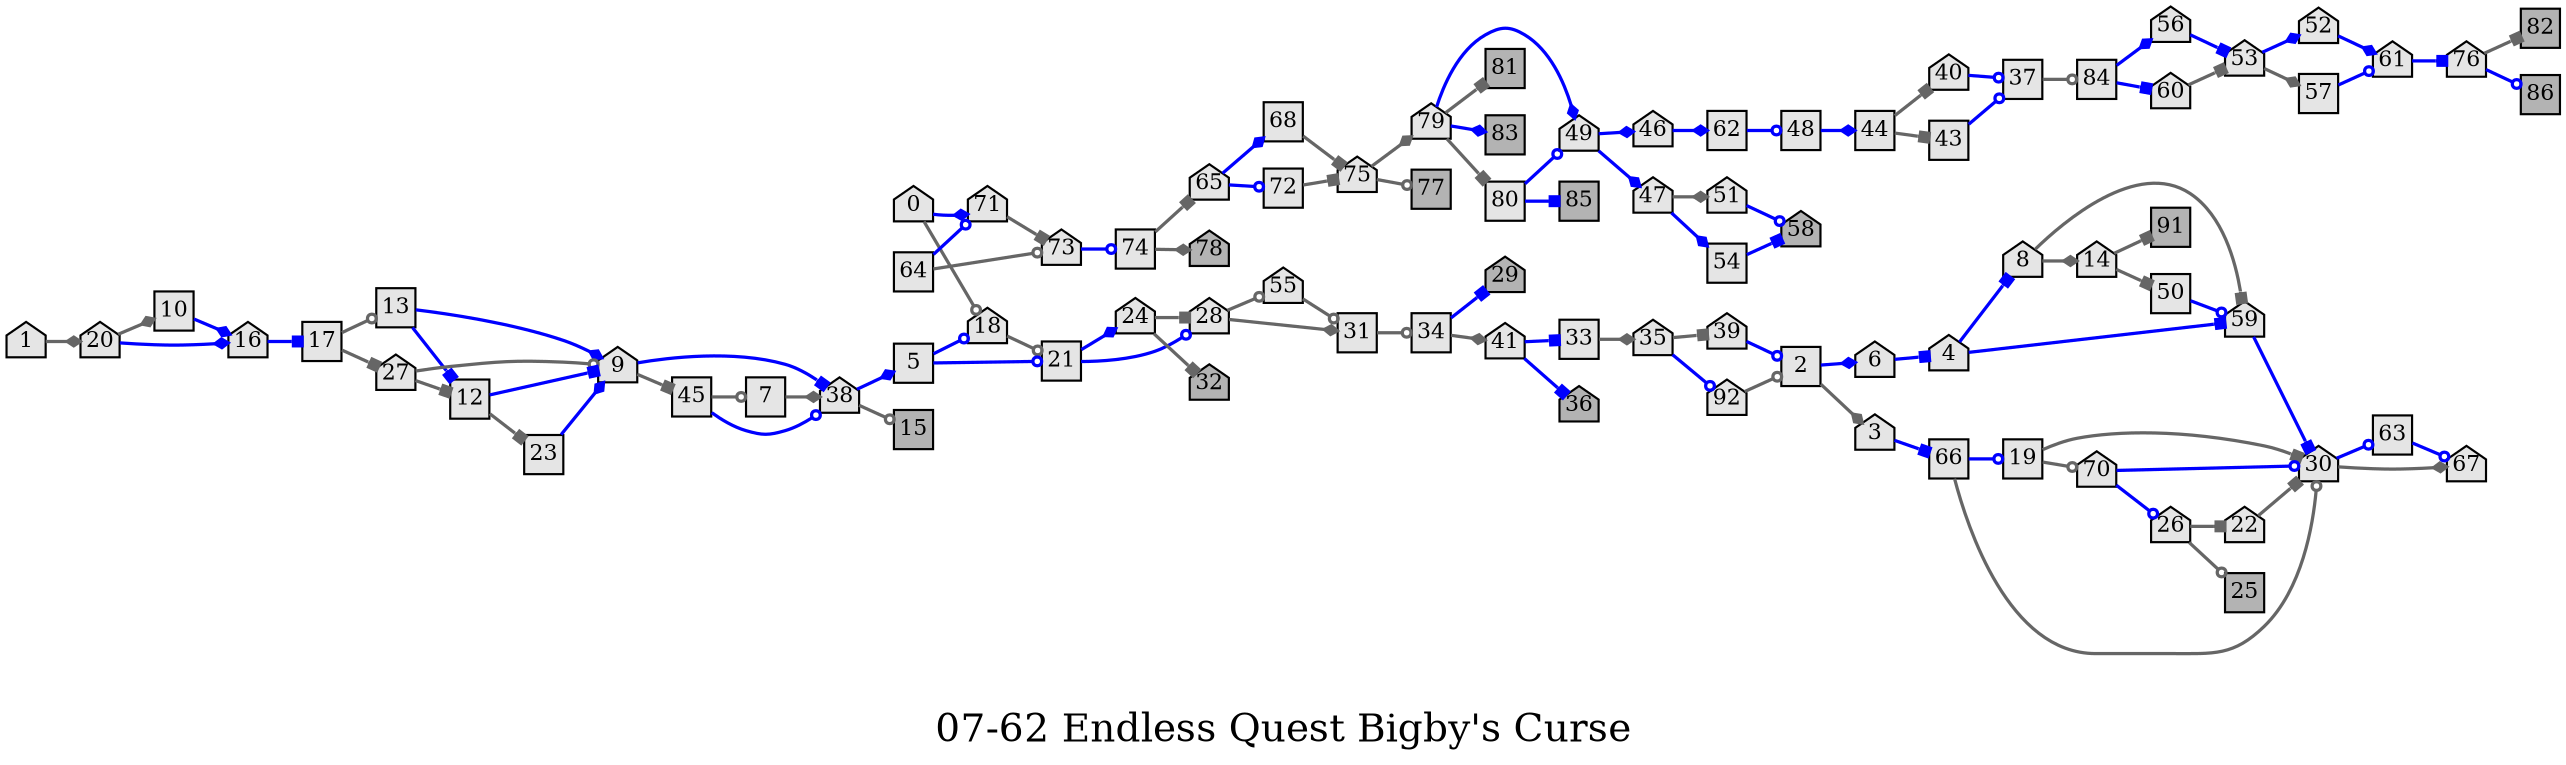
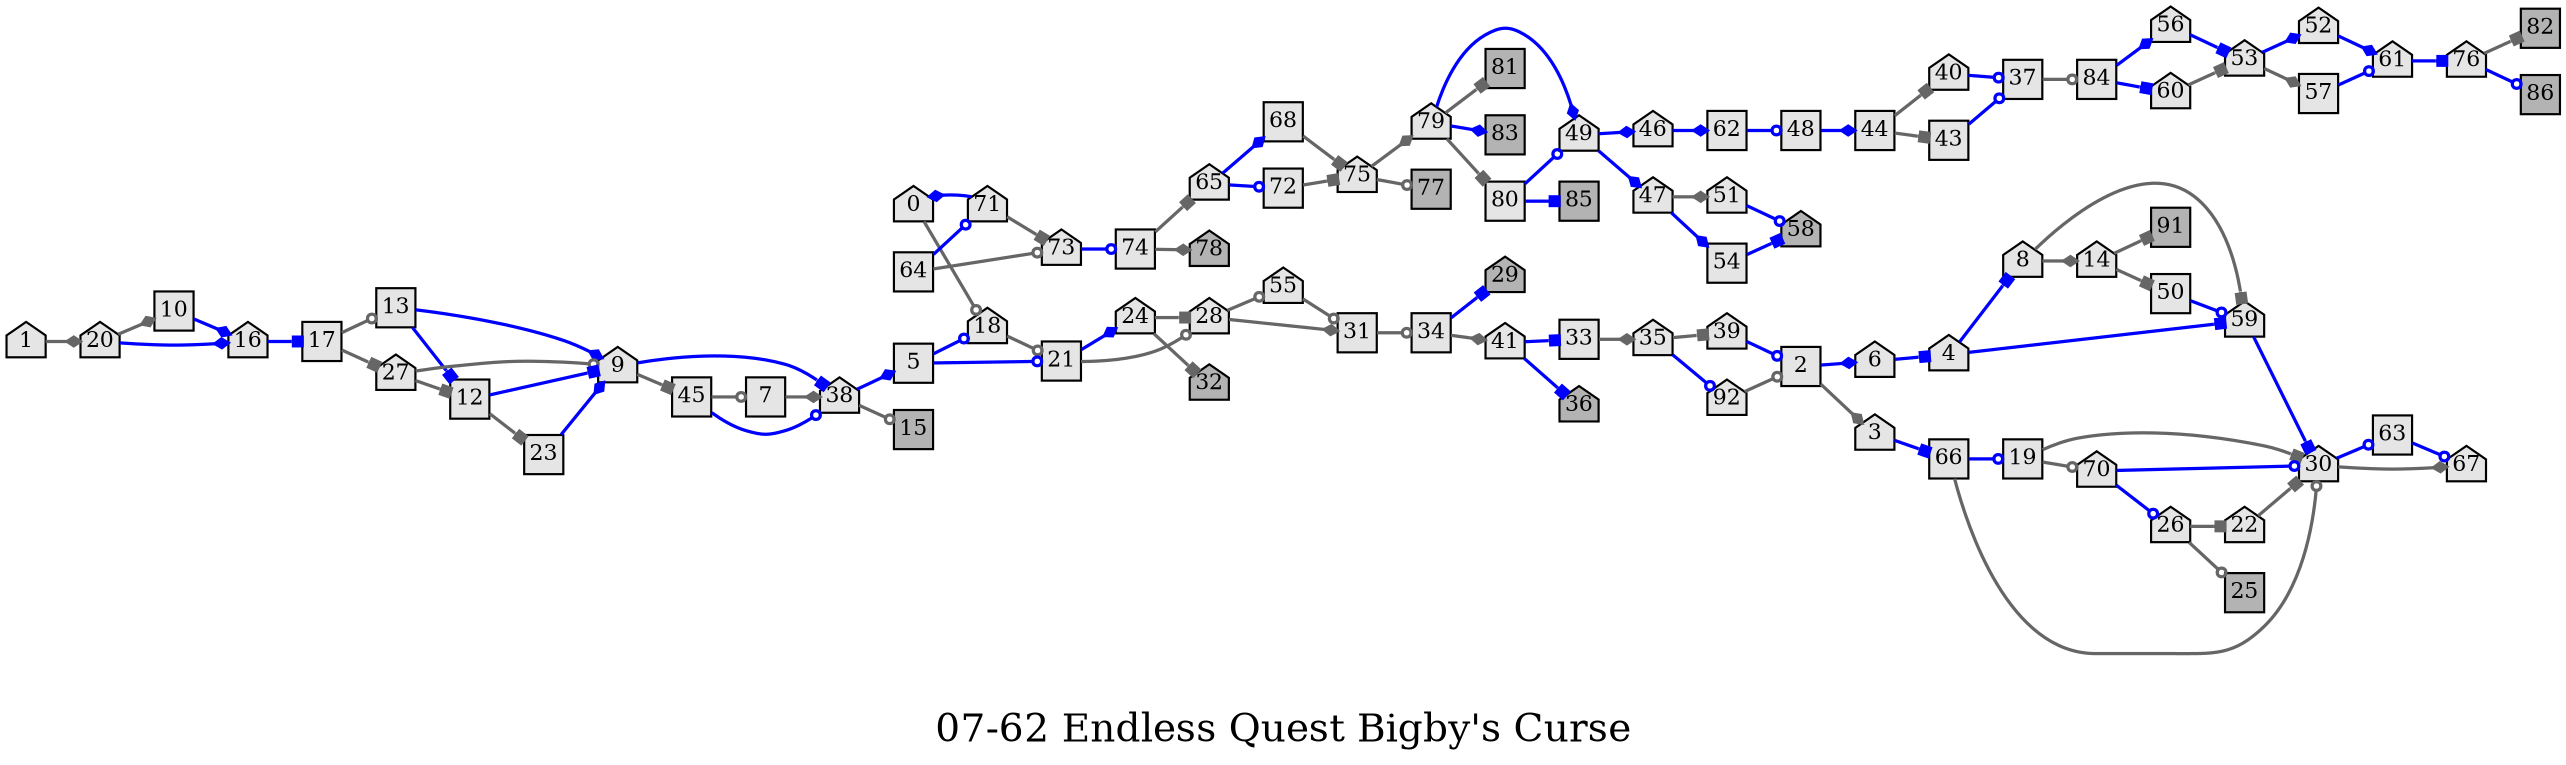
(944, 215) -> (957, 195)
(1134, 357) -> (1134, 357)
